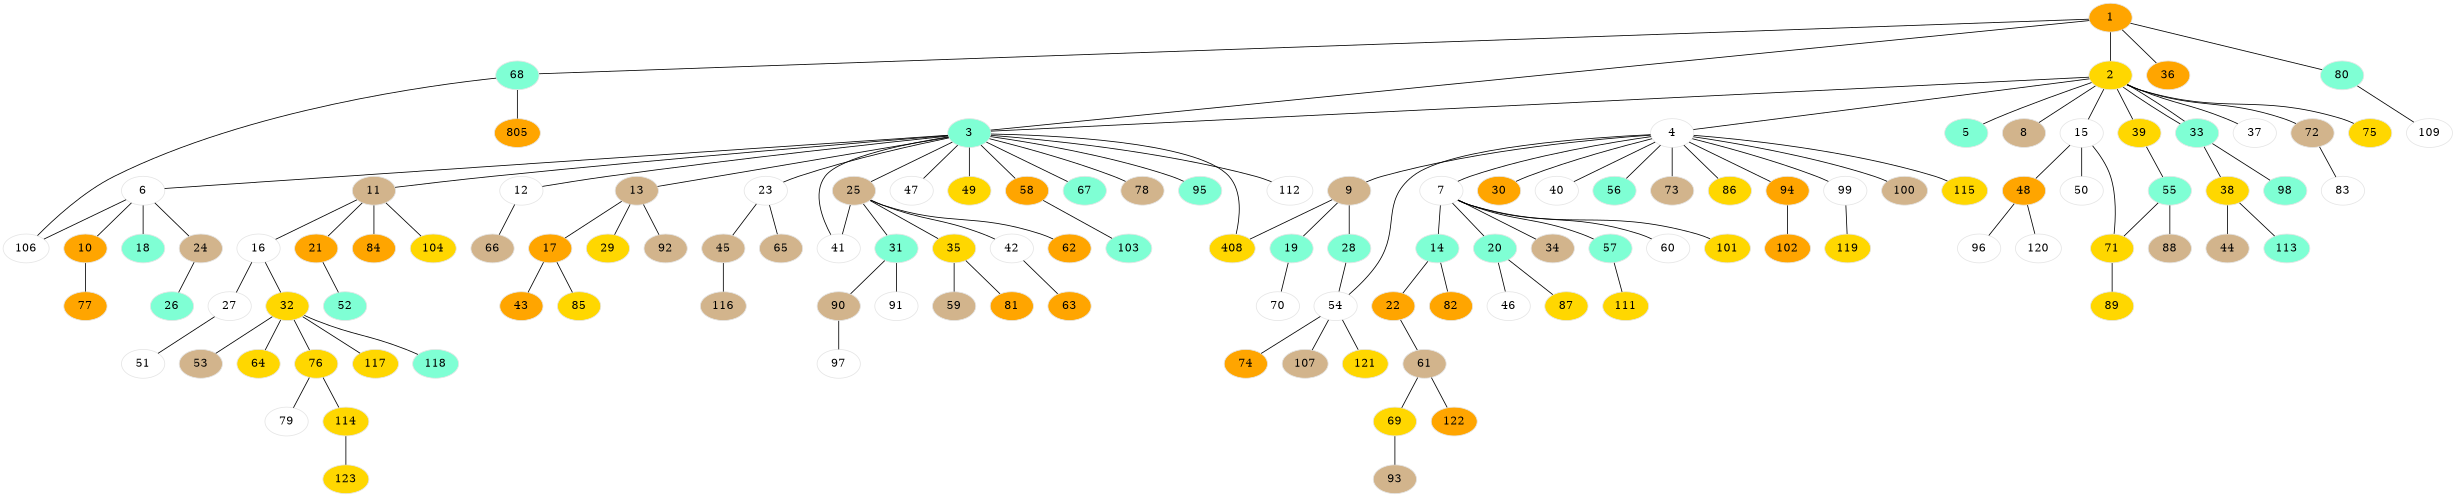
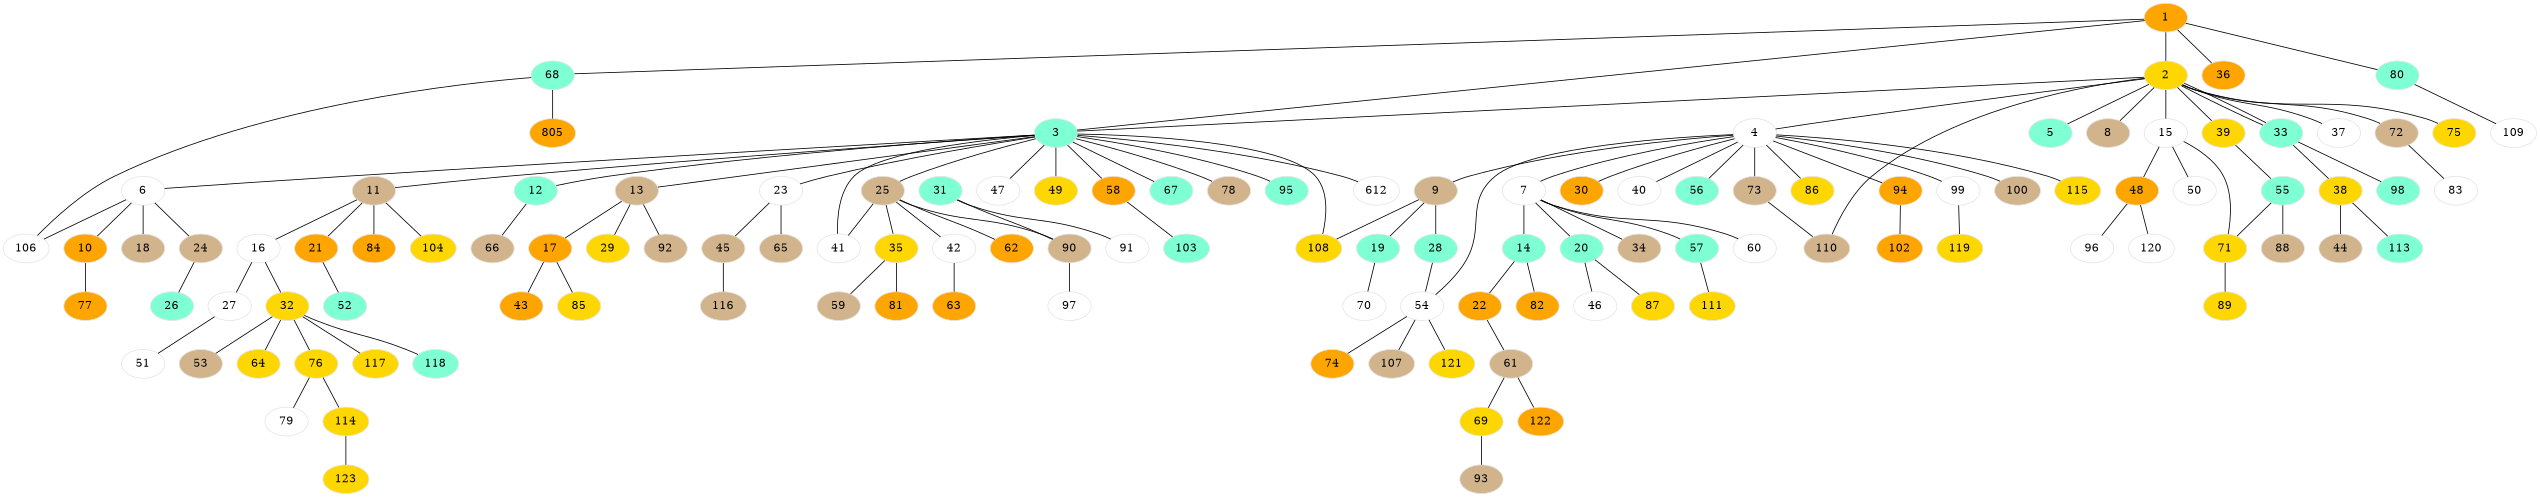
(521, 191) -> (536, 191)
(1290, 191) -> (1376, 191)
(875, 220) -> (976, 220)
(143, 248) -> (143, 248)
(1232, 248) -> (1319, 248)
(1727, 248) -> none
none -> (1827, 248)
